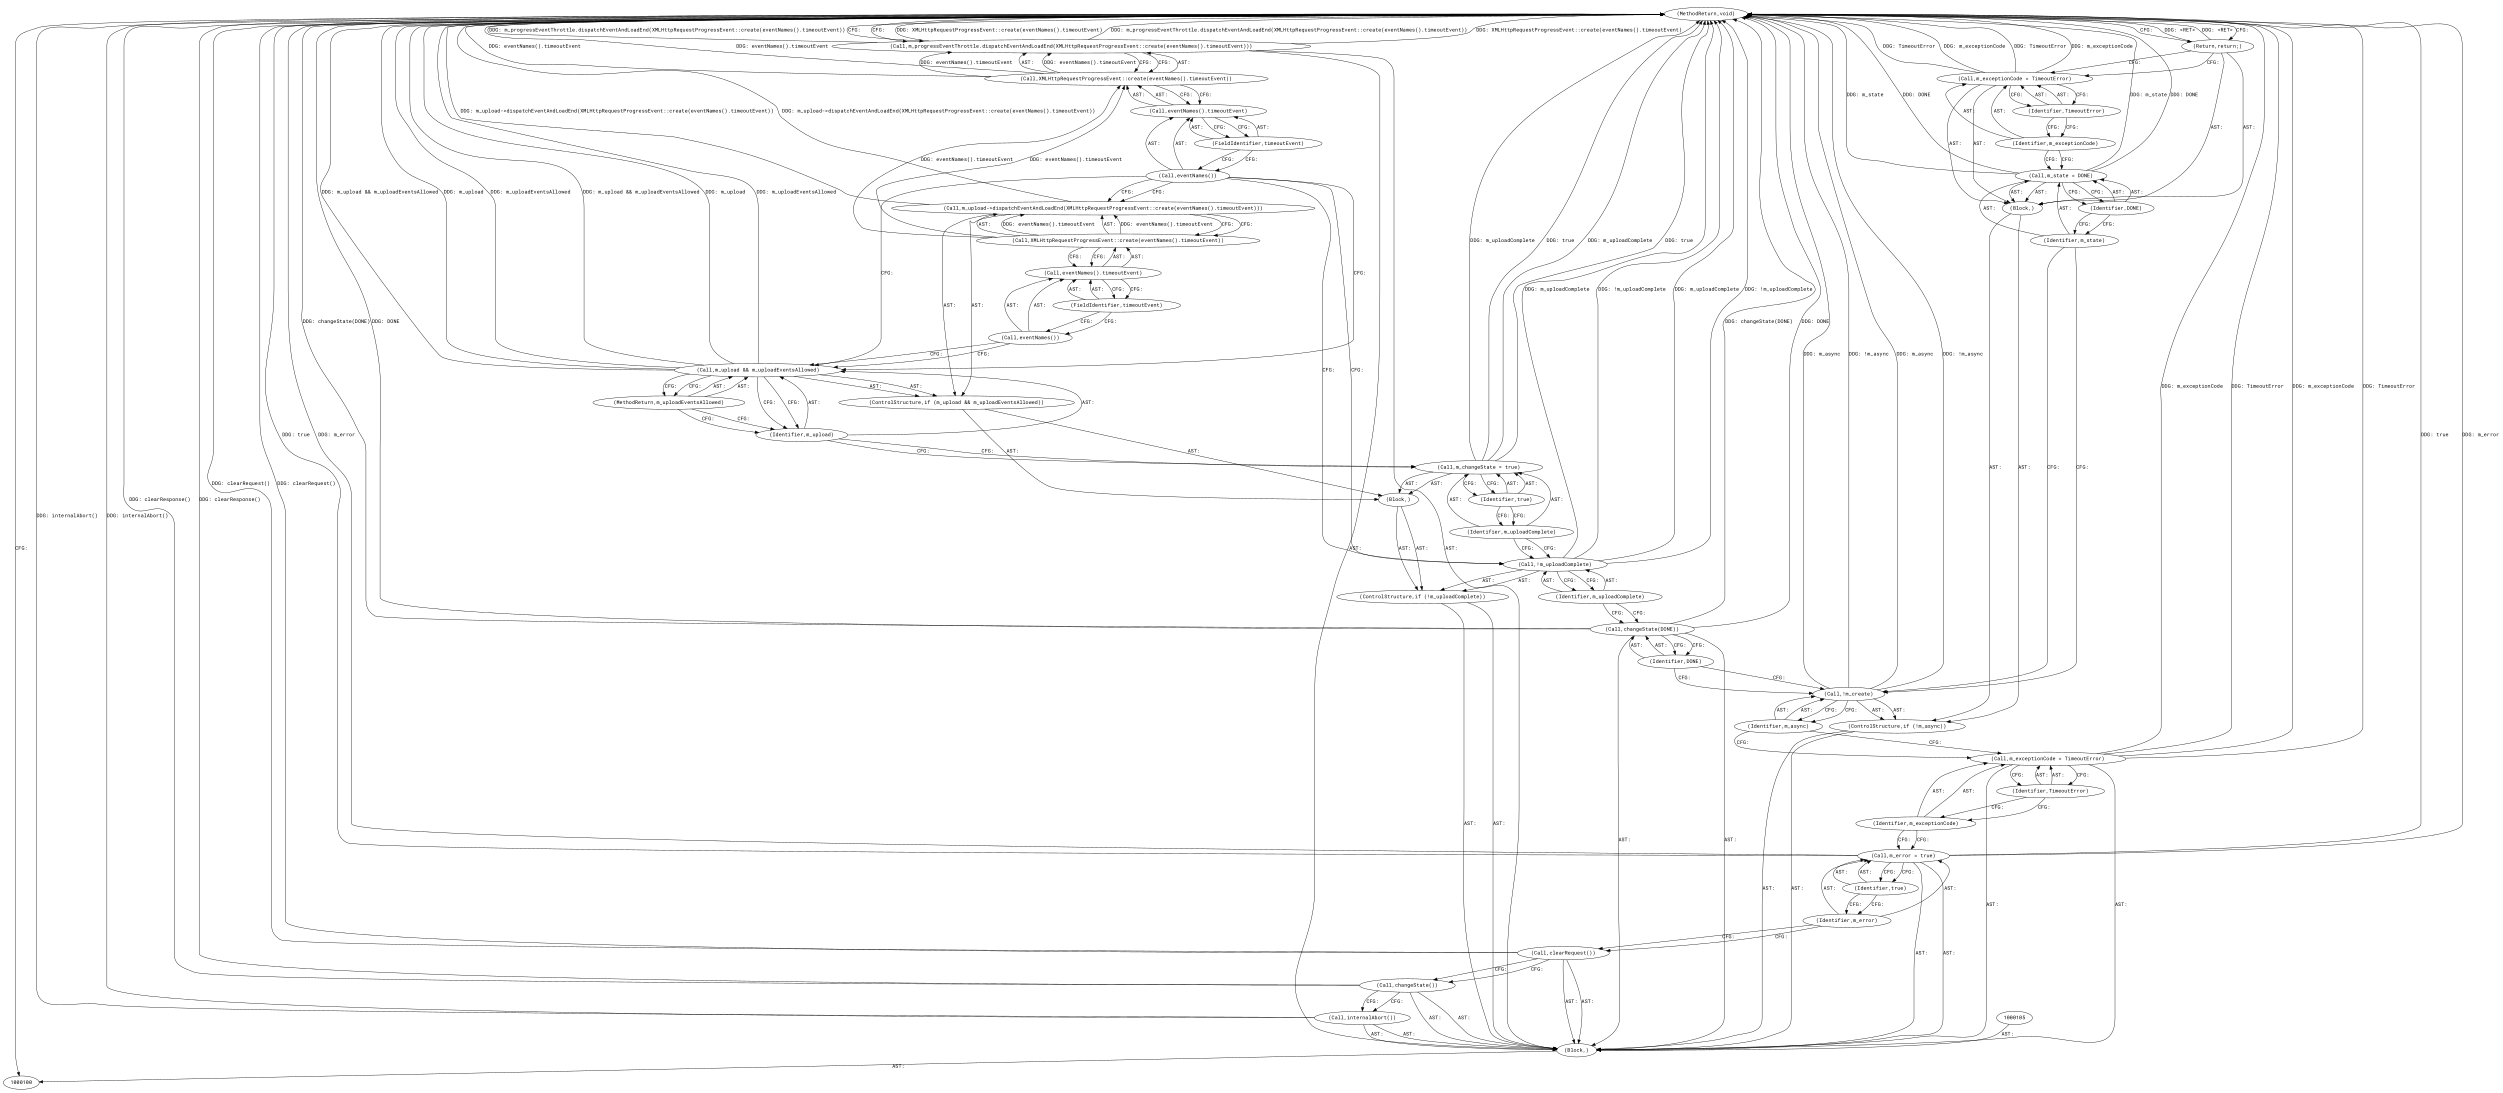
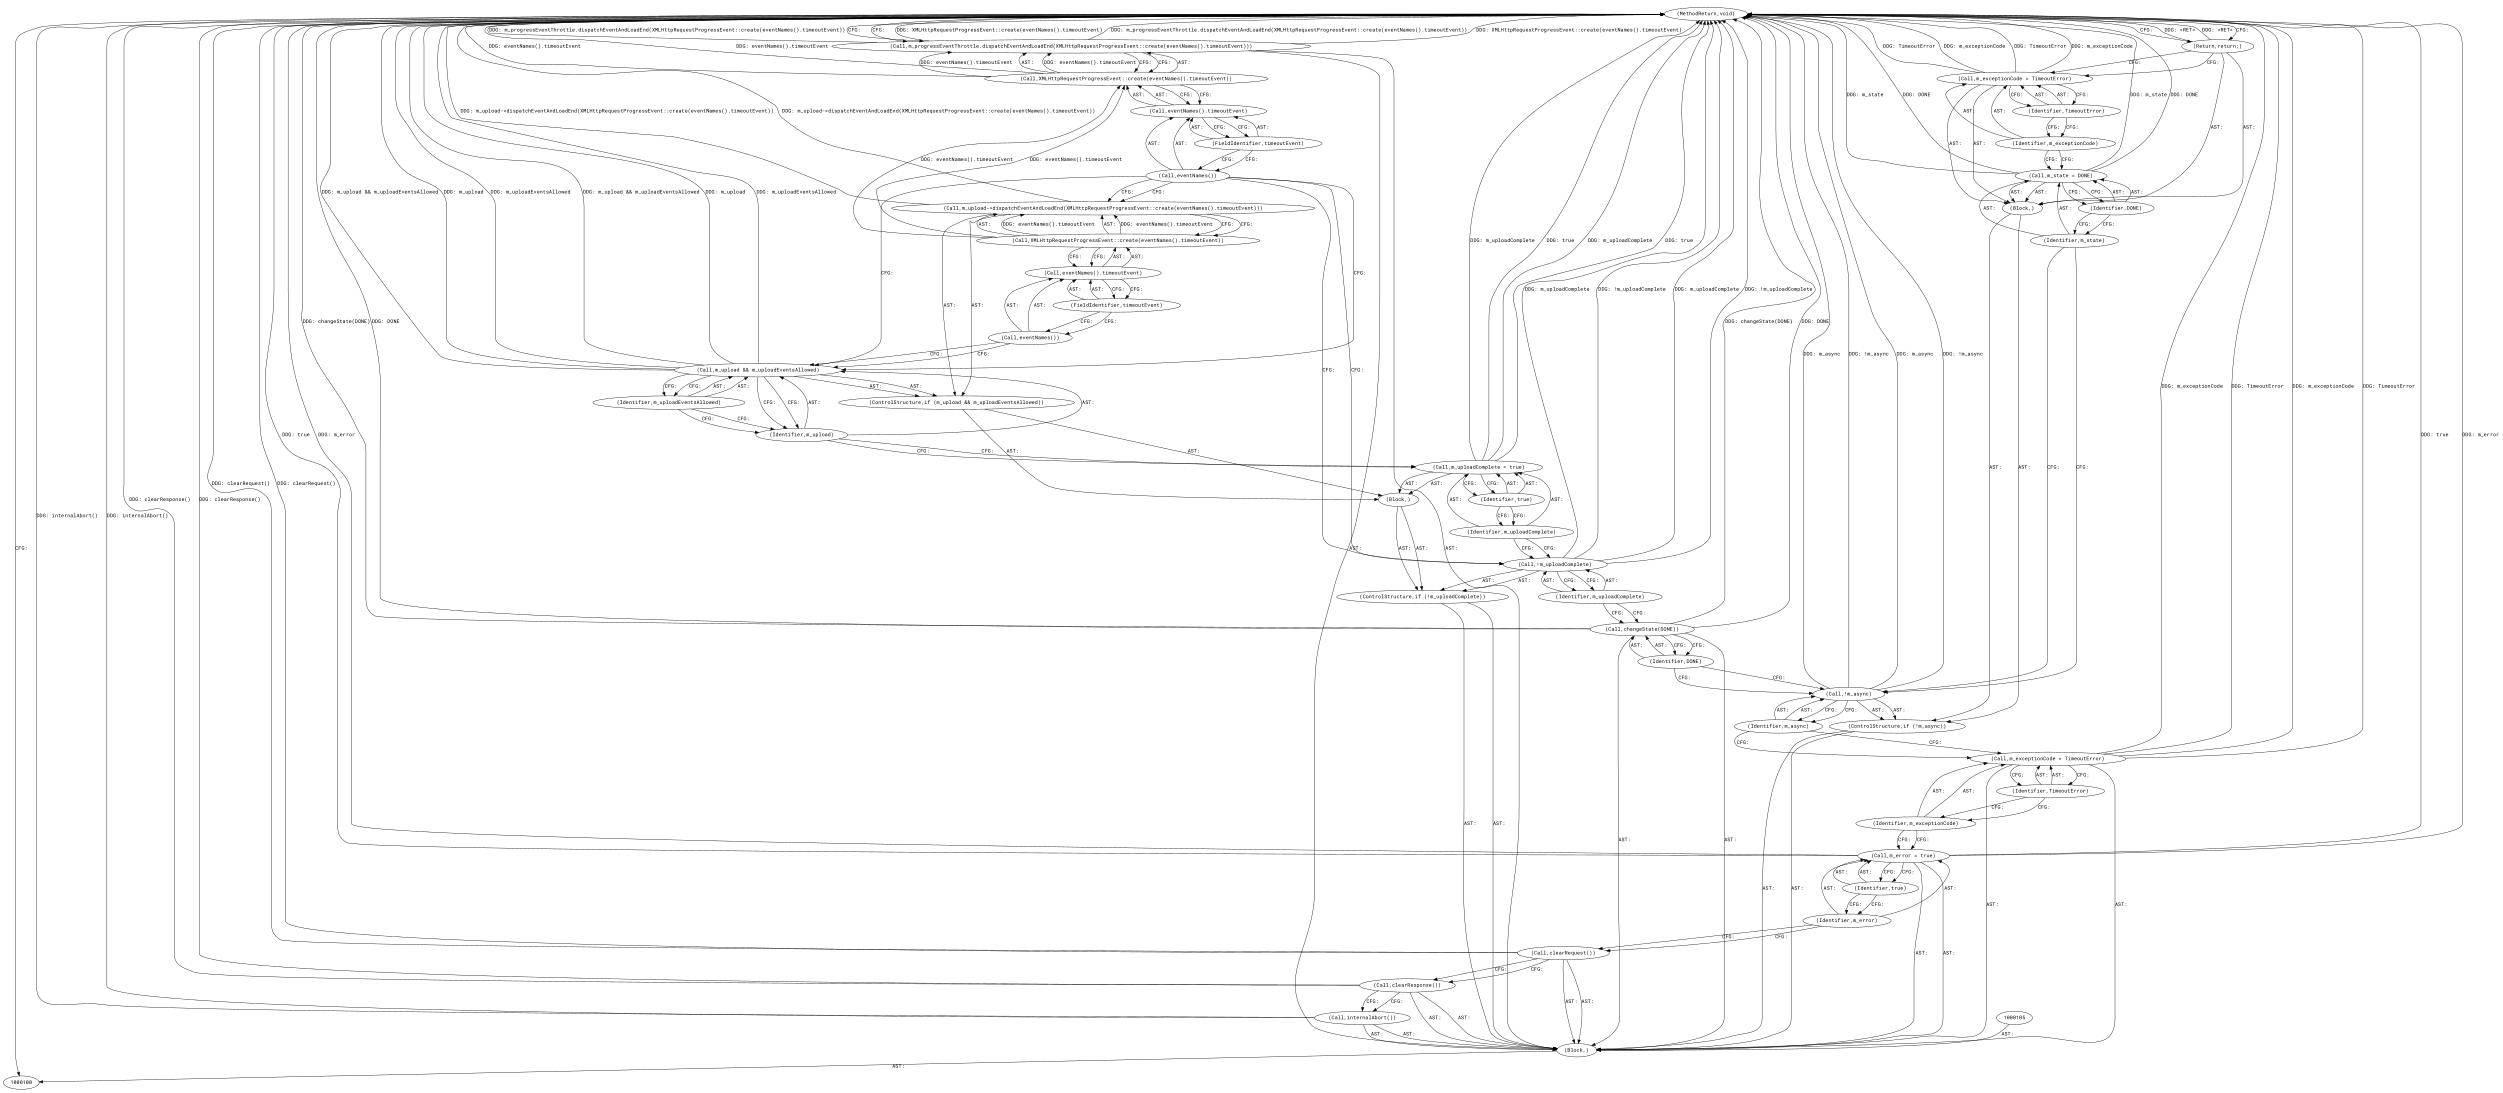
(669, 403) -> (669, 403)
(1479, 467) -> (1479, 467)
(1849, 694) -> (1849, 694)
(1407, 985) -> (1407, 985)
